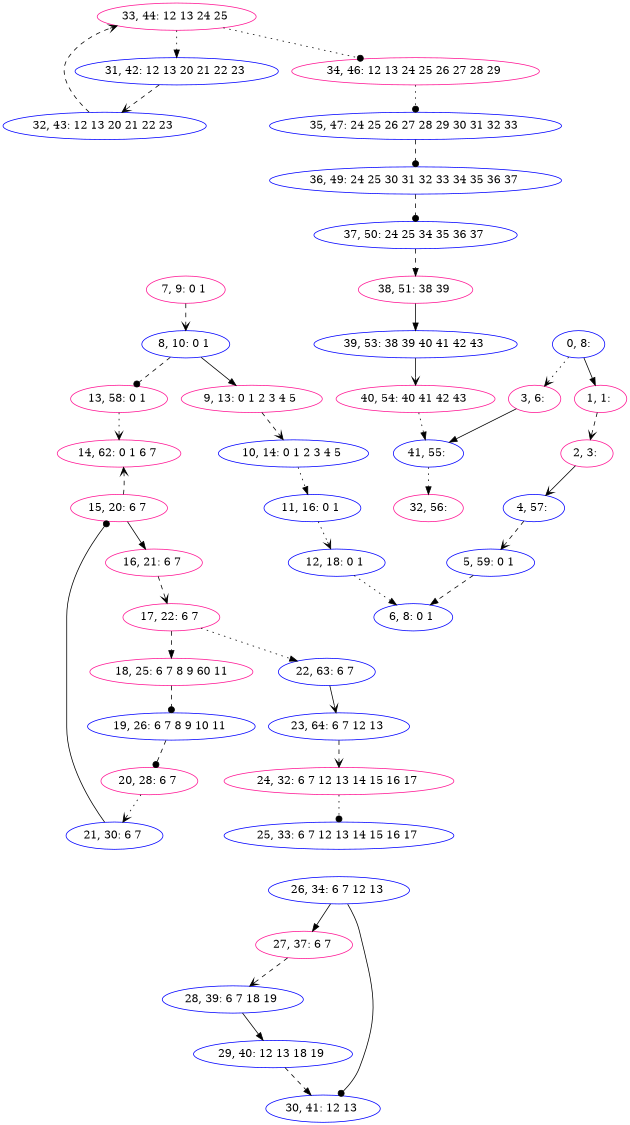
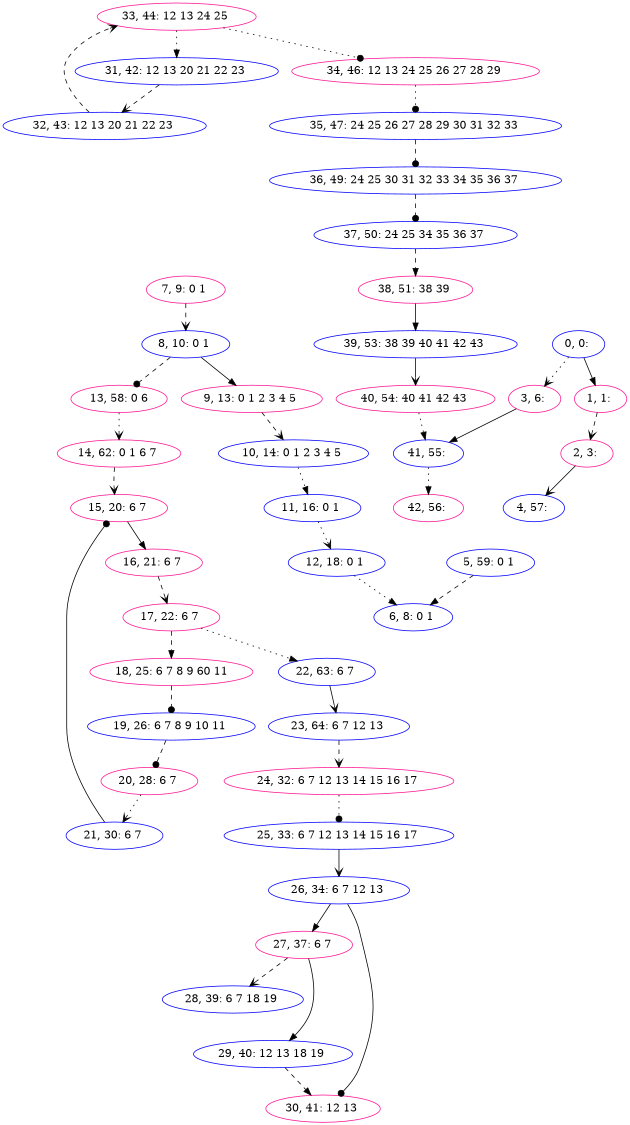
(579, 344) -> (579, 344)
(119, 399) -> (119, 399)
(124, 485) -> (114, 477)
(428, 508) -> (428, 508)
(515, 532) -> none
none -> (339, 859)
(250, 1024) -> (313, 999)
(323, 1109) -> (323, 1109)
